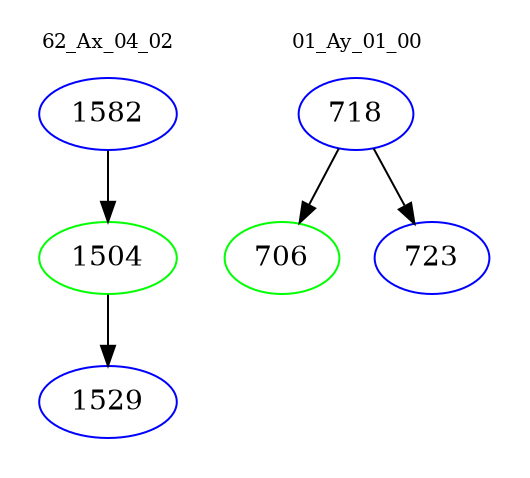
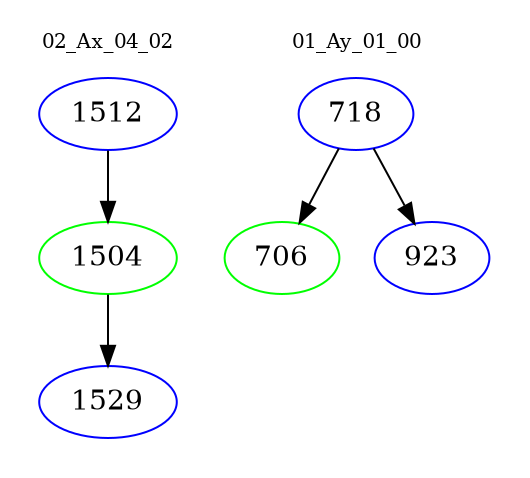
(108, 43) -> (108, 43)
(108, 114) -> (108, 114)
(432, 258) -> (432, 258)
